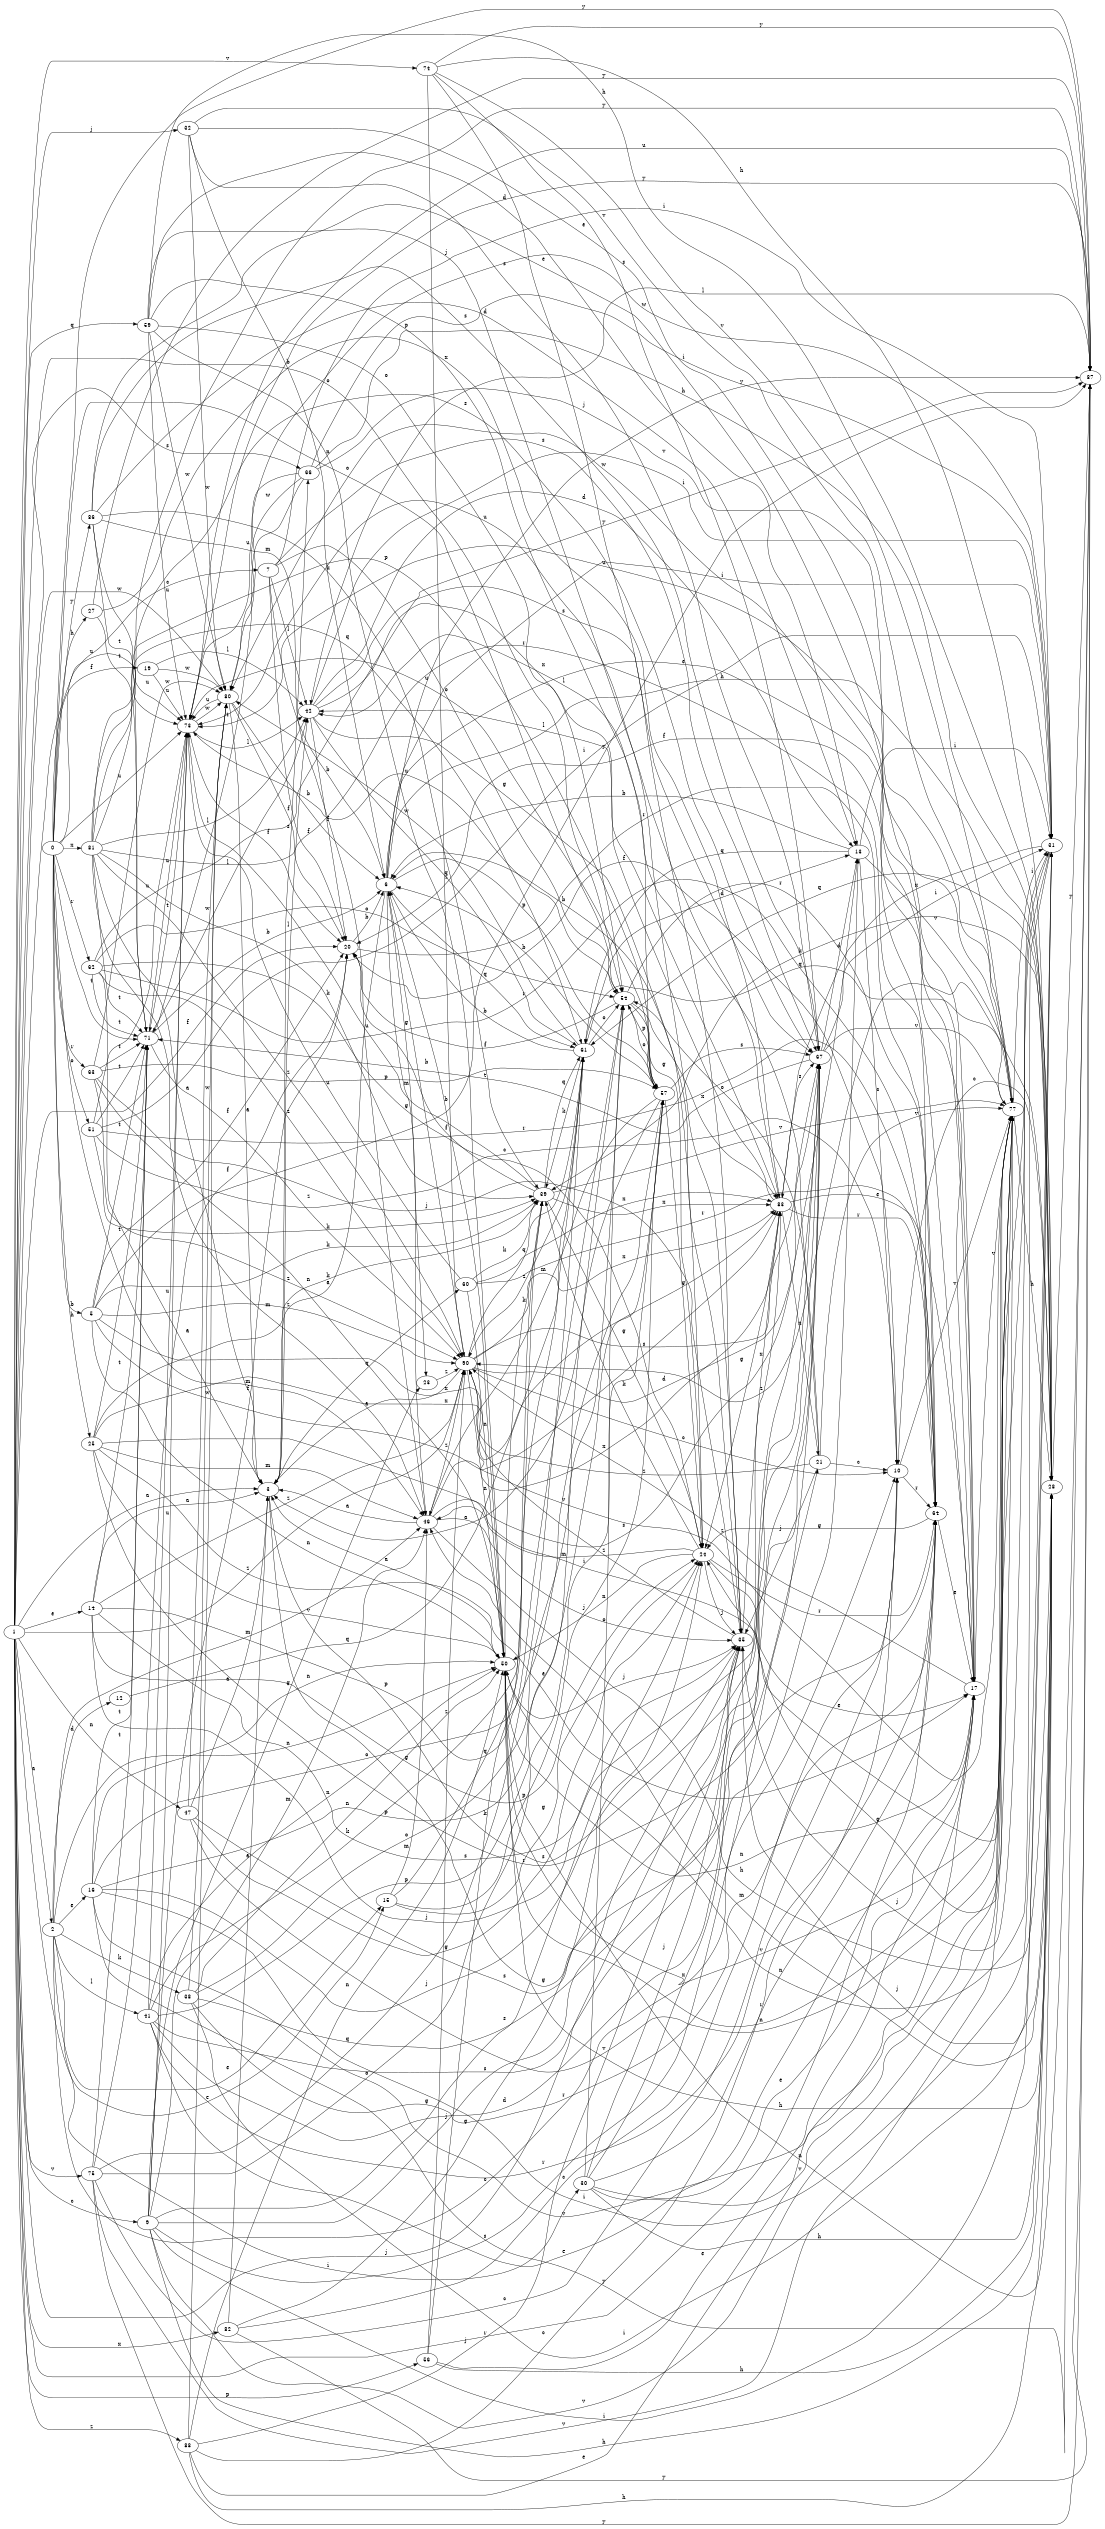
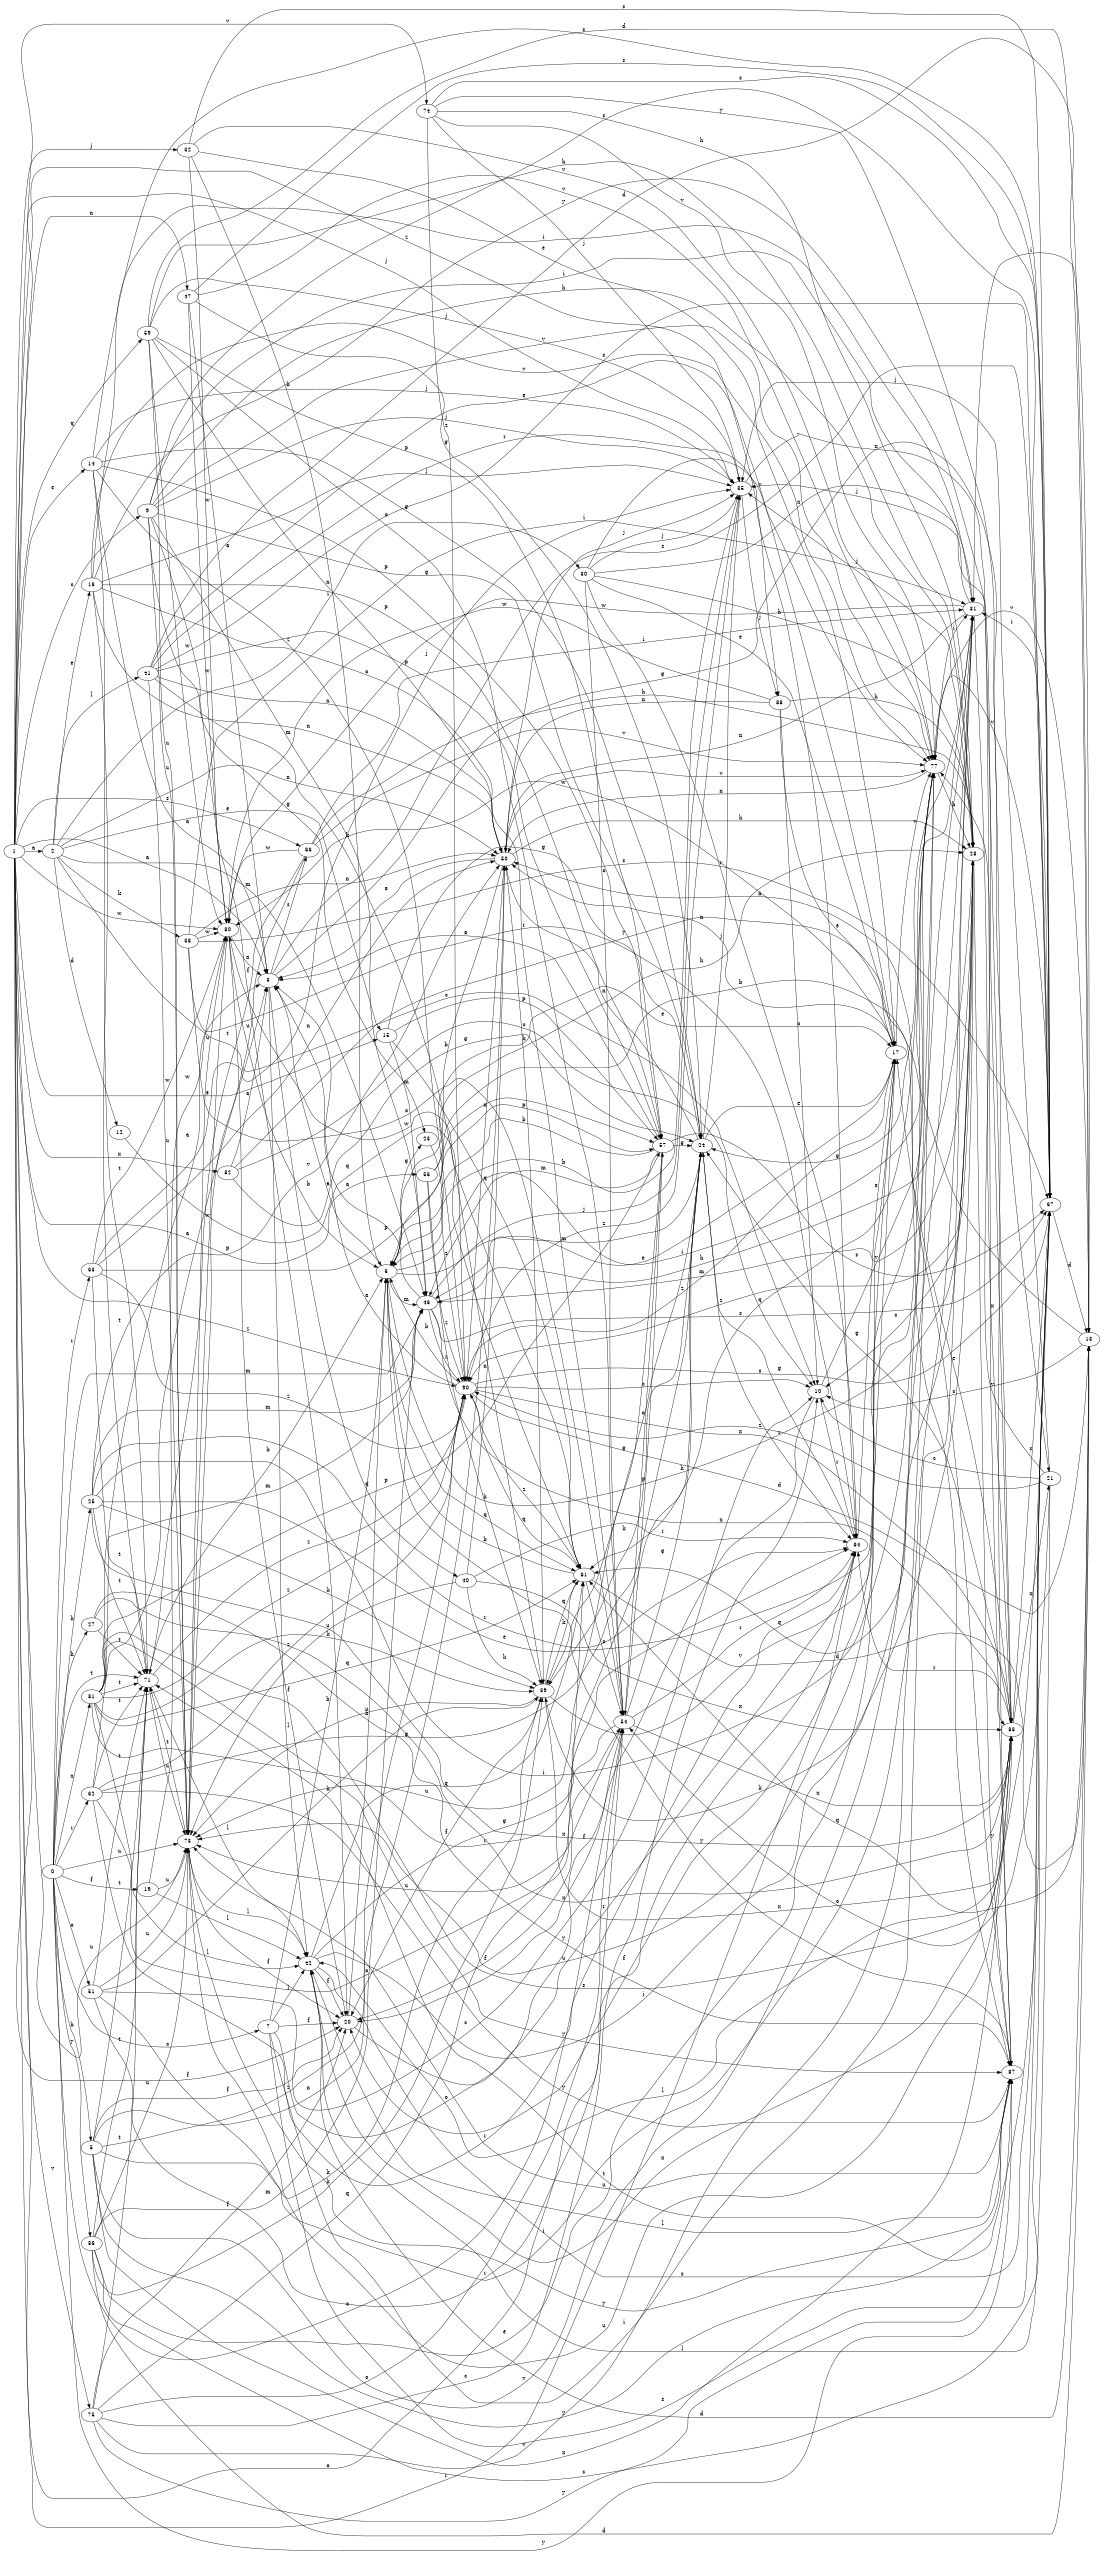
(466, 1284) -> (466, 1581)
(571, 2147) -> (754, 595)
